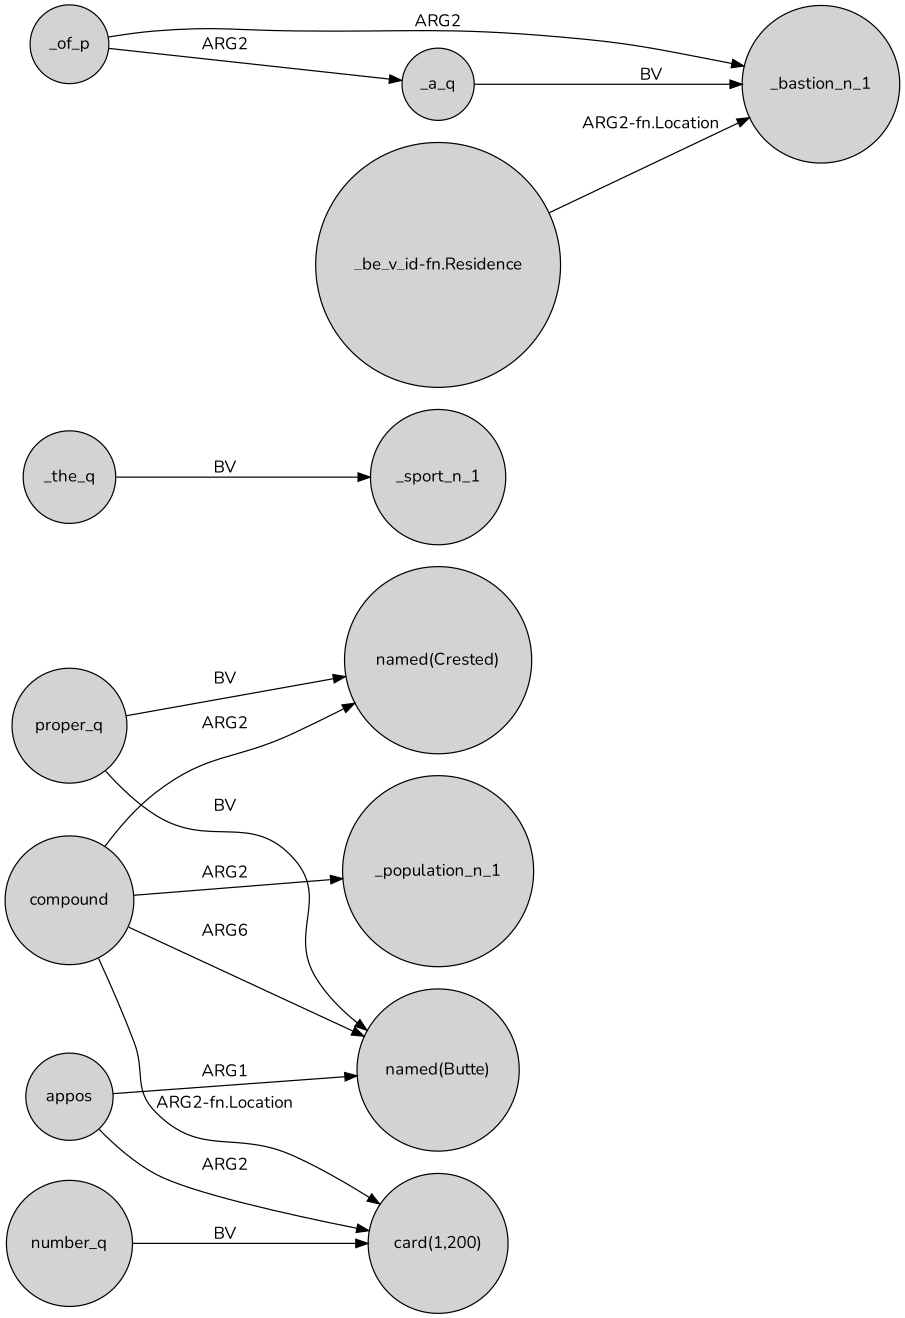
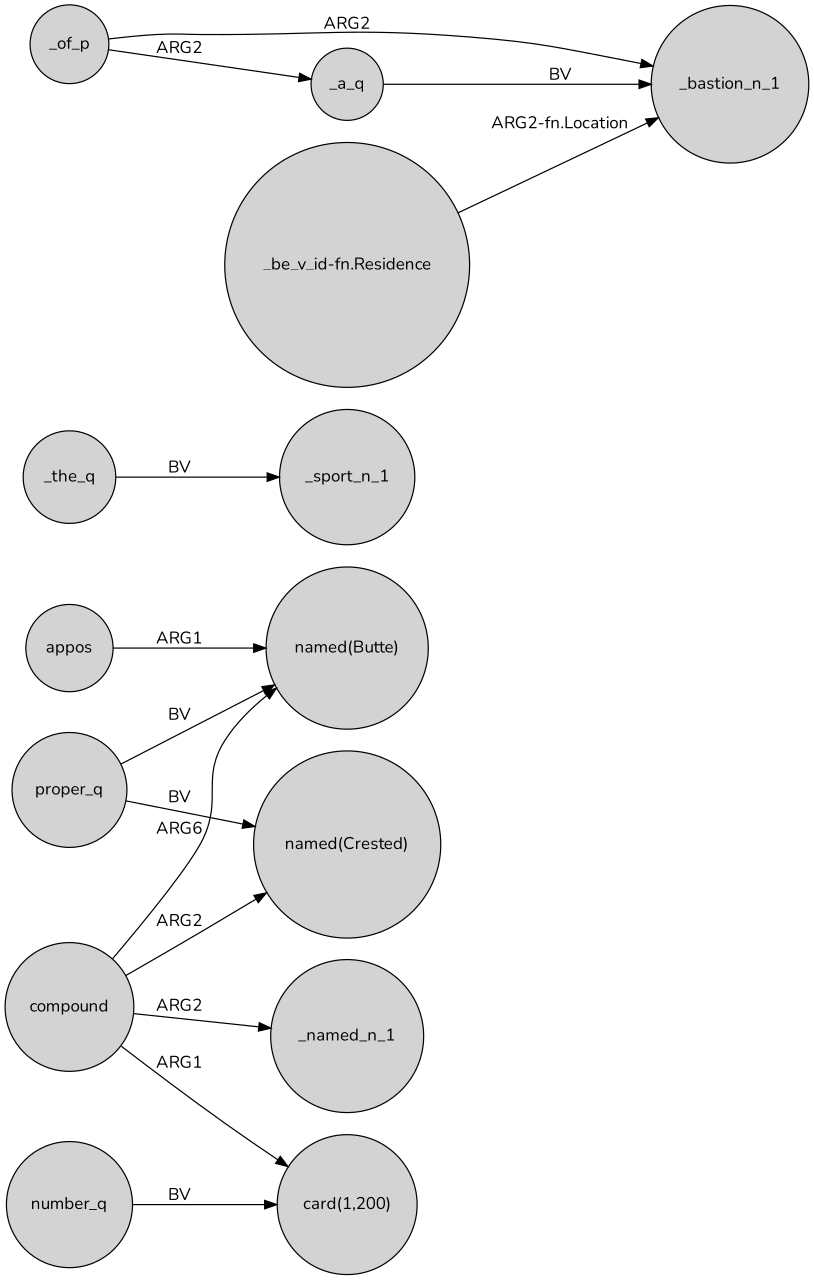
(438, 871) -> (347, 1036)
(225, 1103) -> (180, 1063)
(220, 1197) -> none
